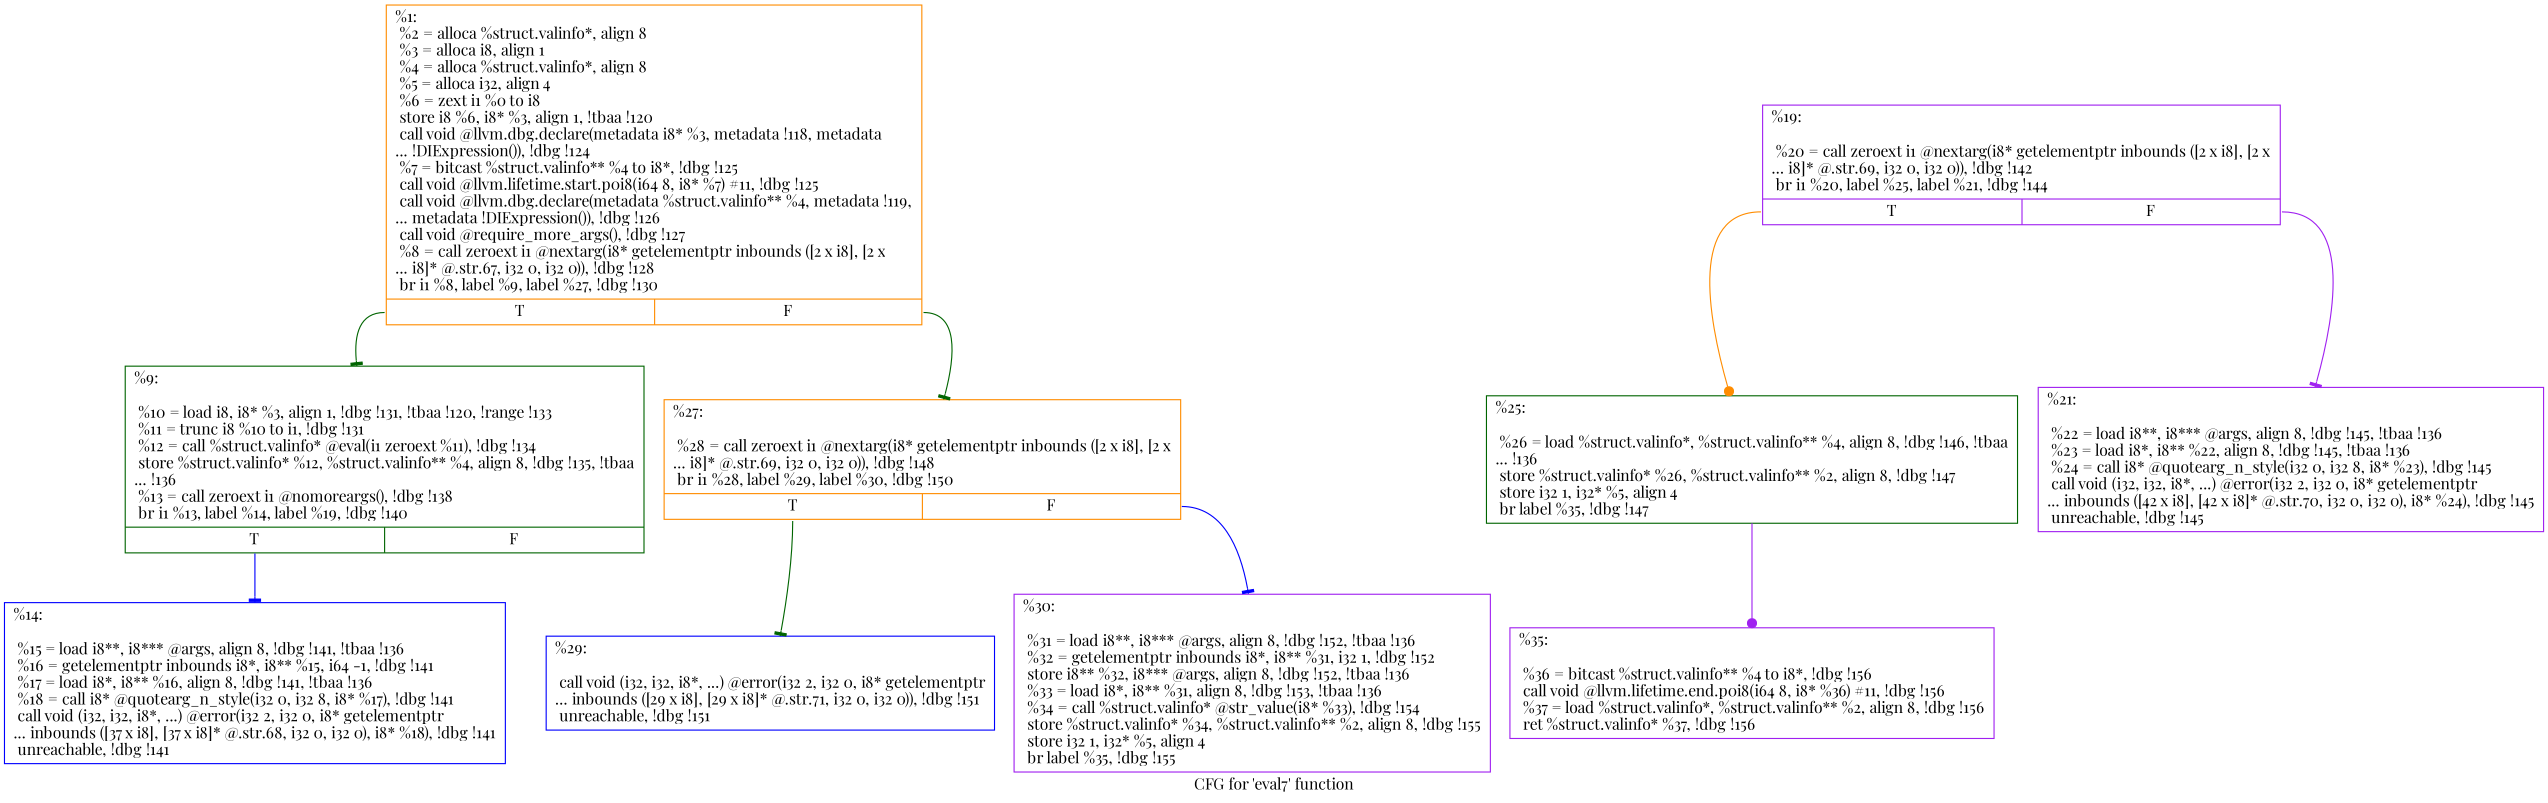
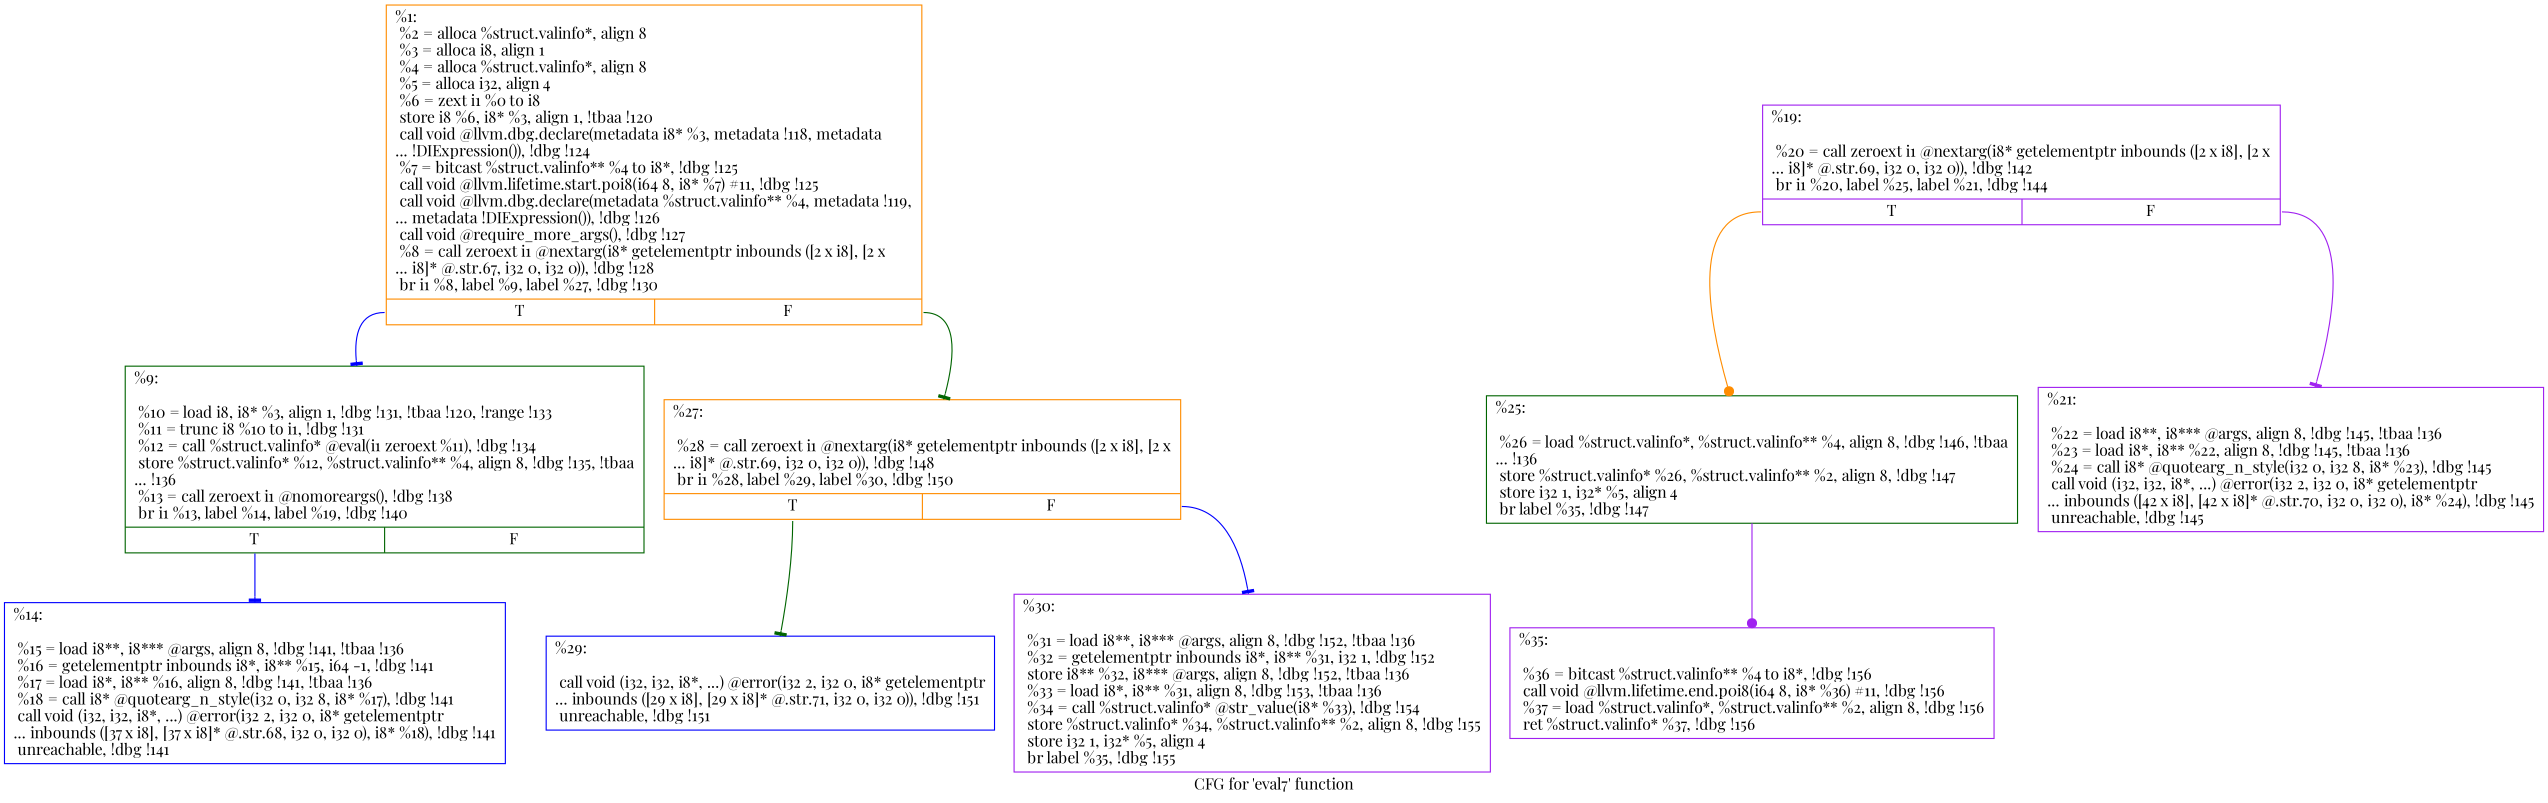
(359, 329) -> (359, 329)
